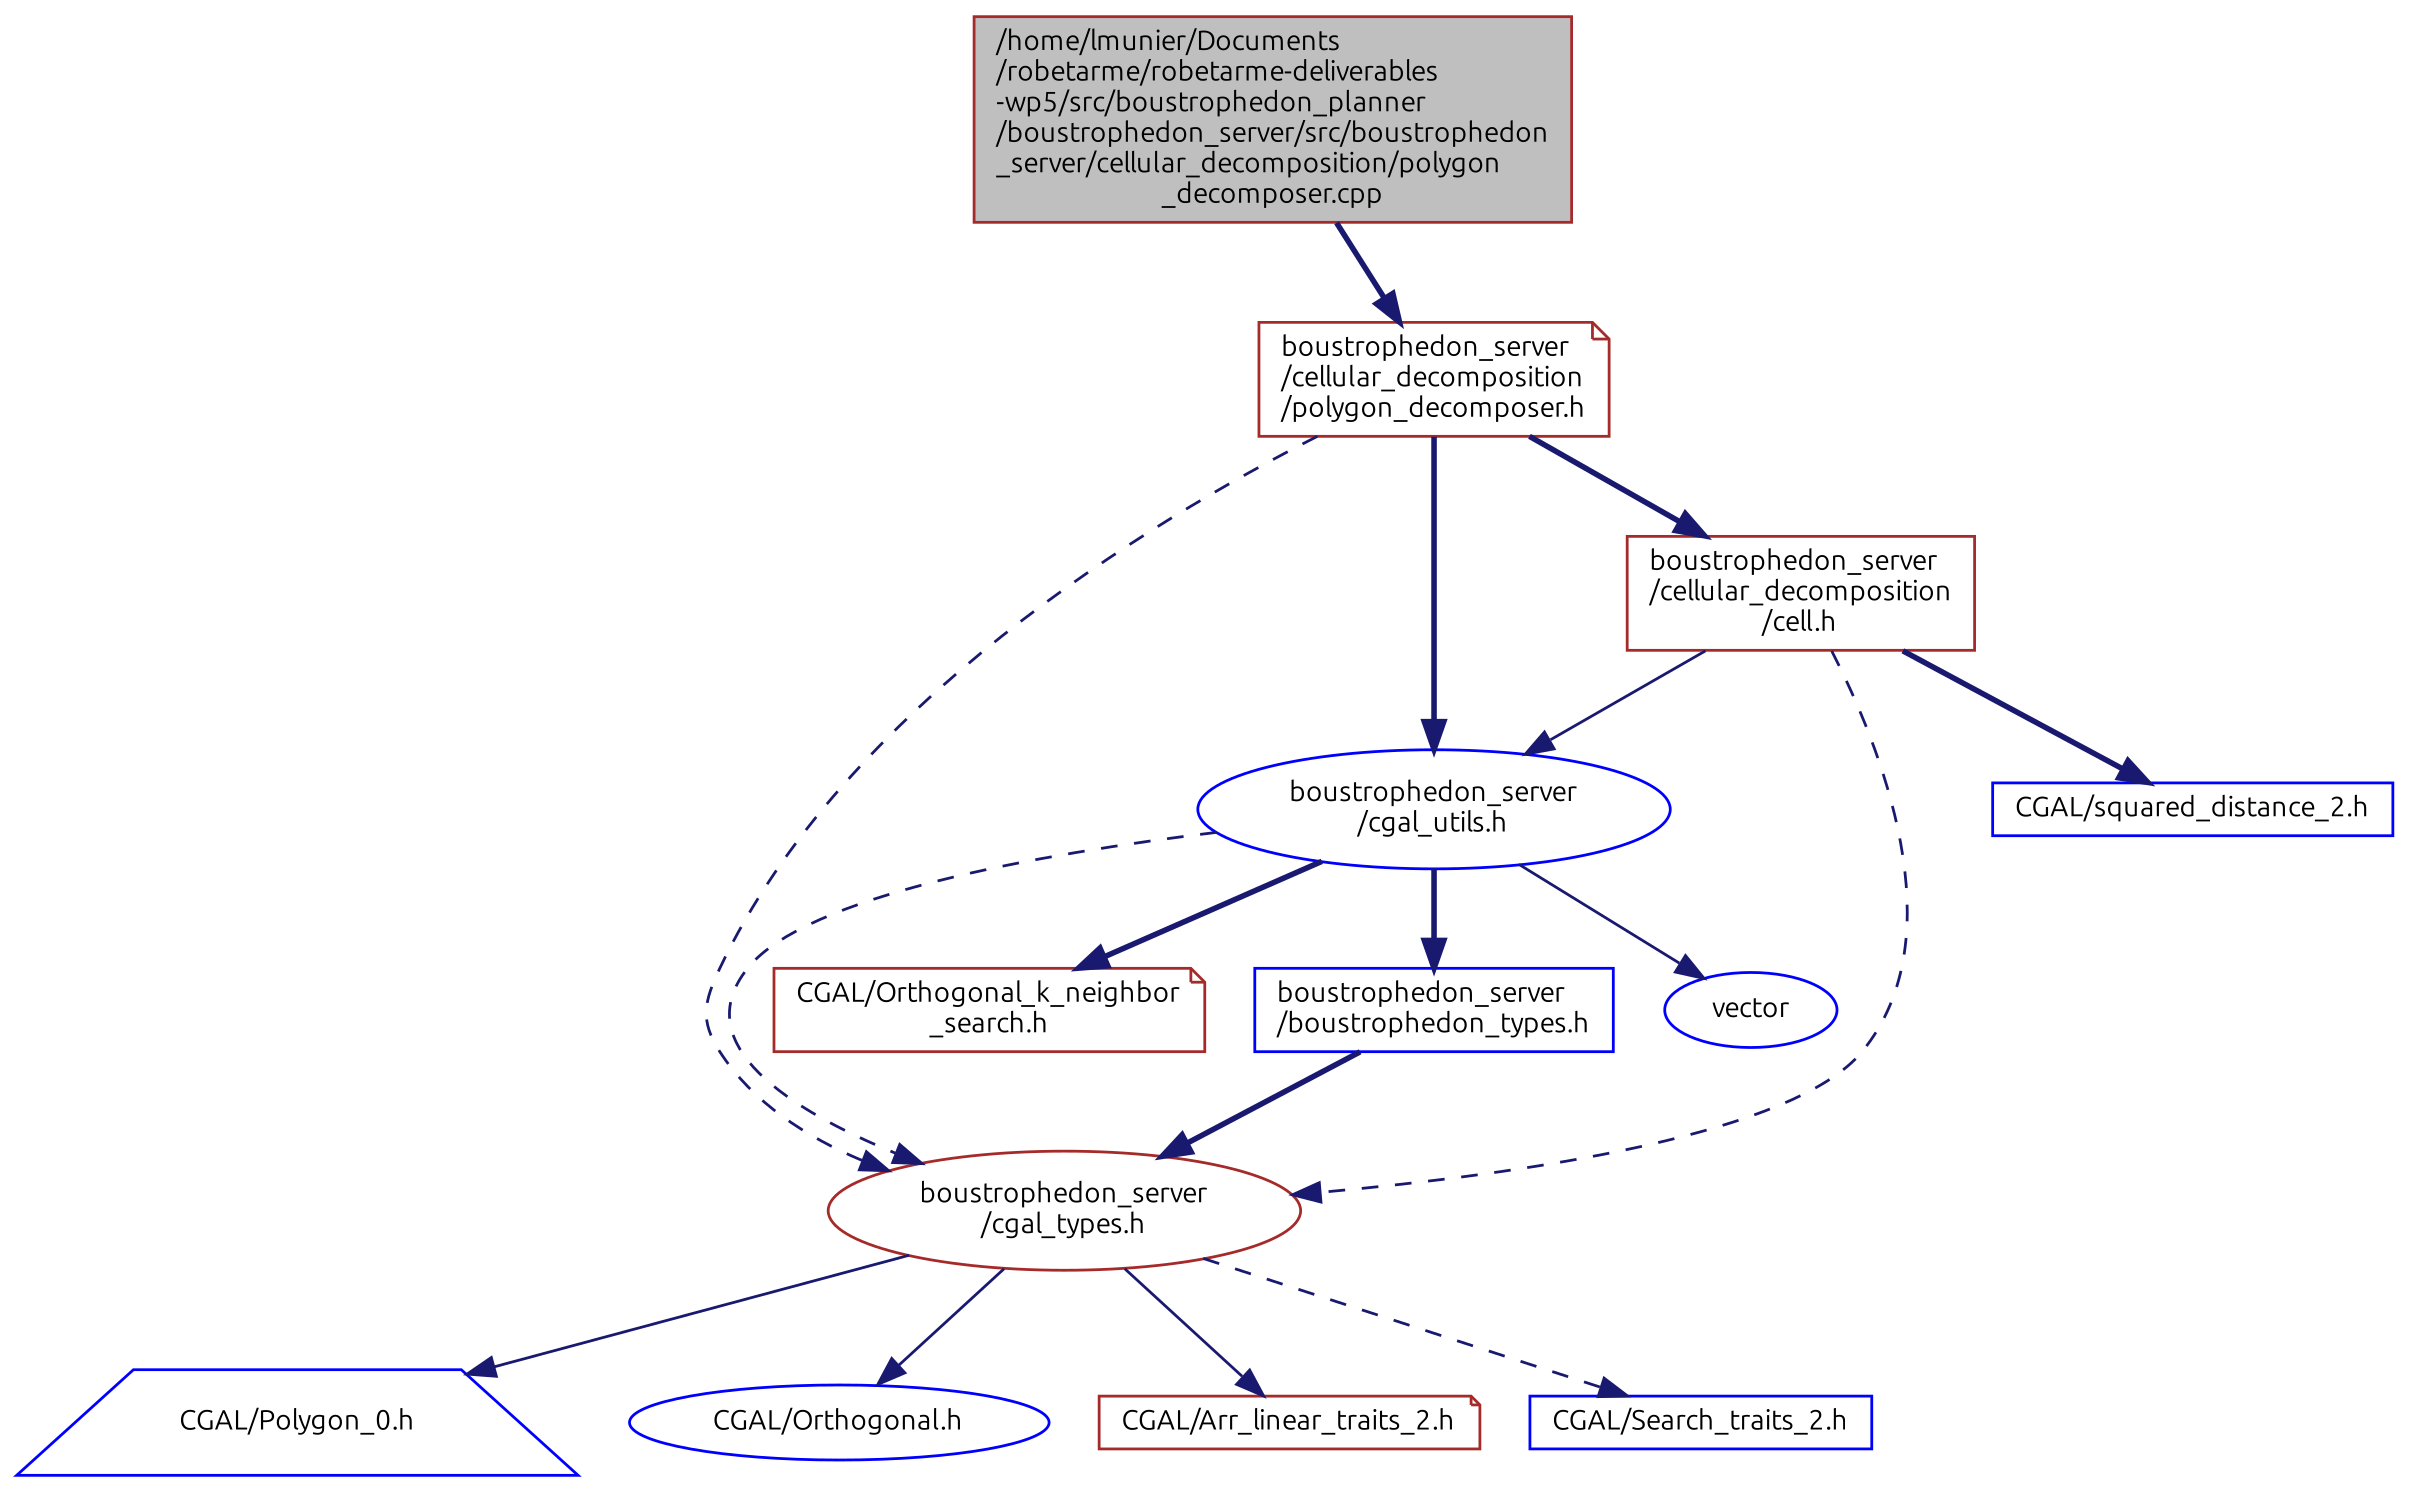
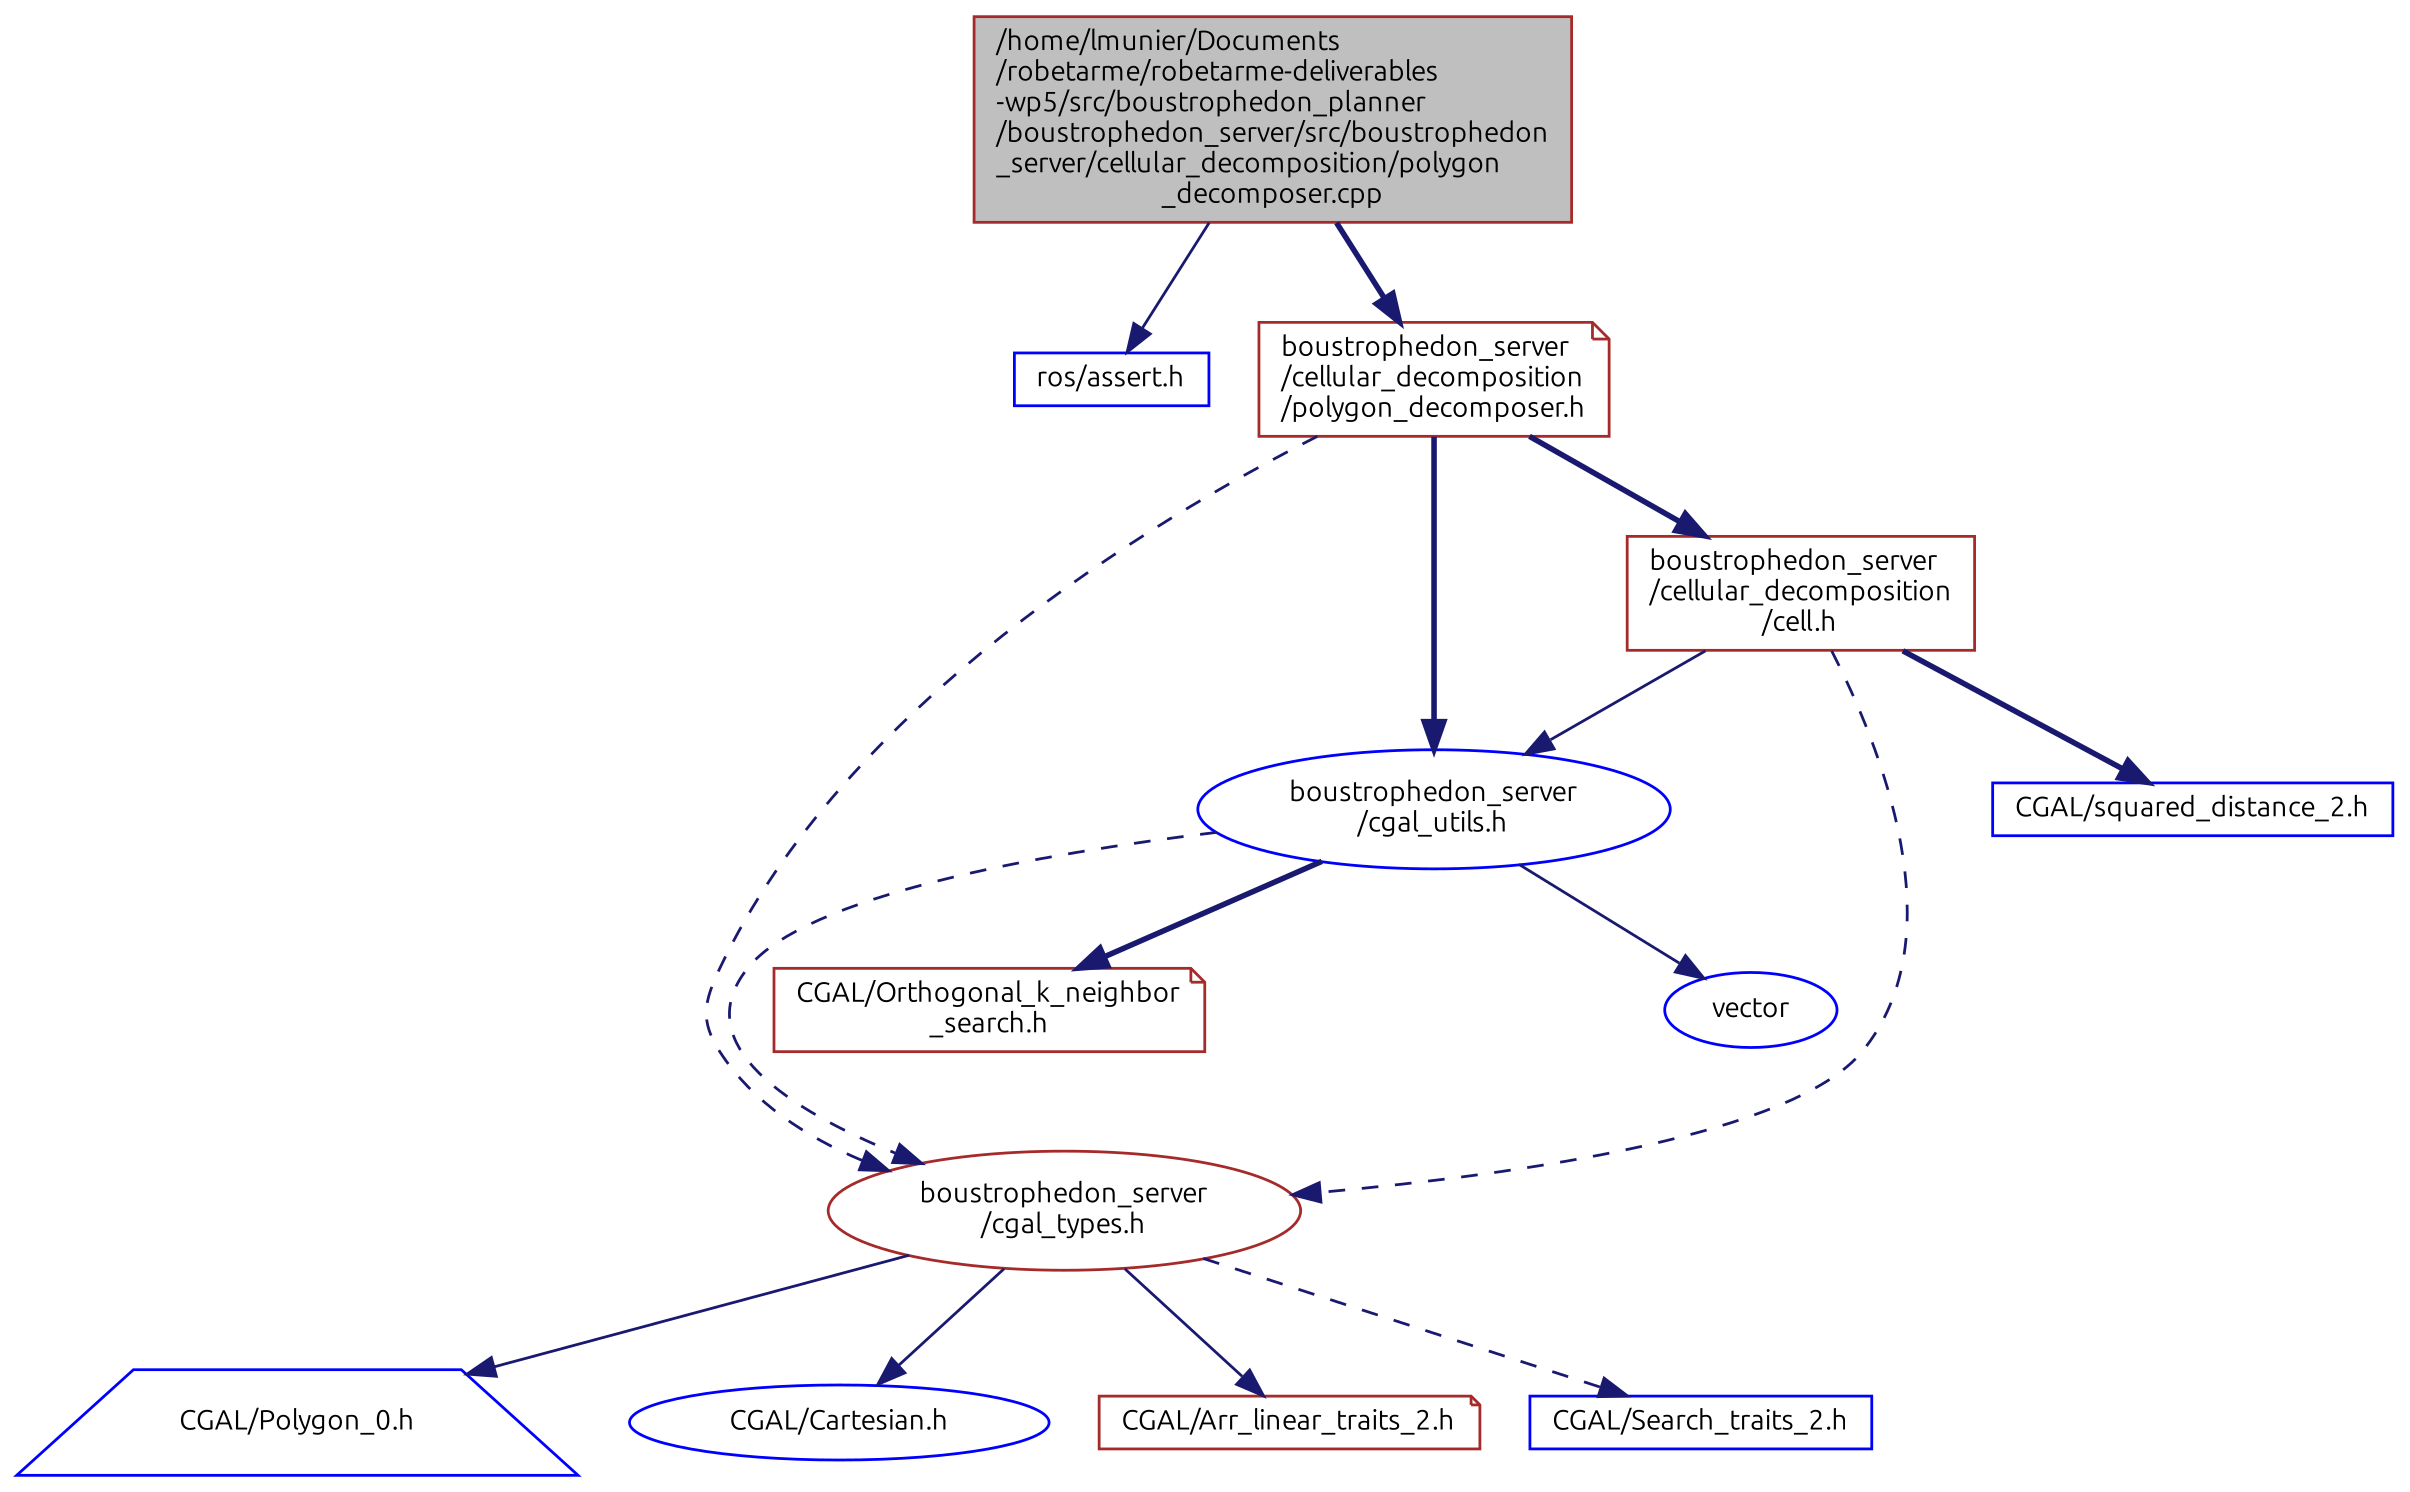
none -> (1112, 379)
(1434, 1010) -> none
(839, 1423) -> (839, 1423)
